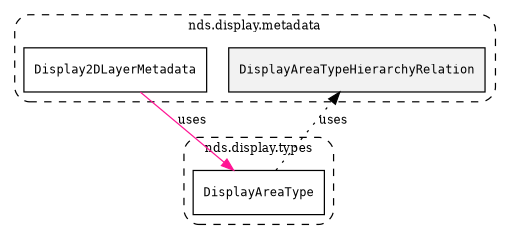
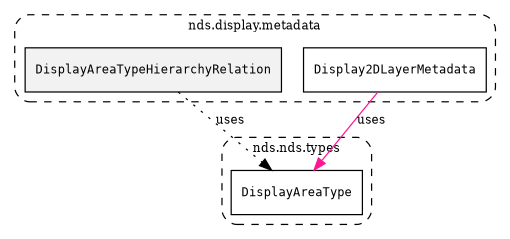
(309, 129) -> (220, 127)
(259, 149) -> (297, 149)
